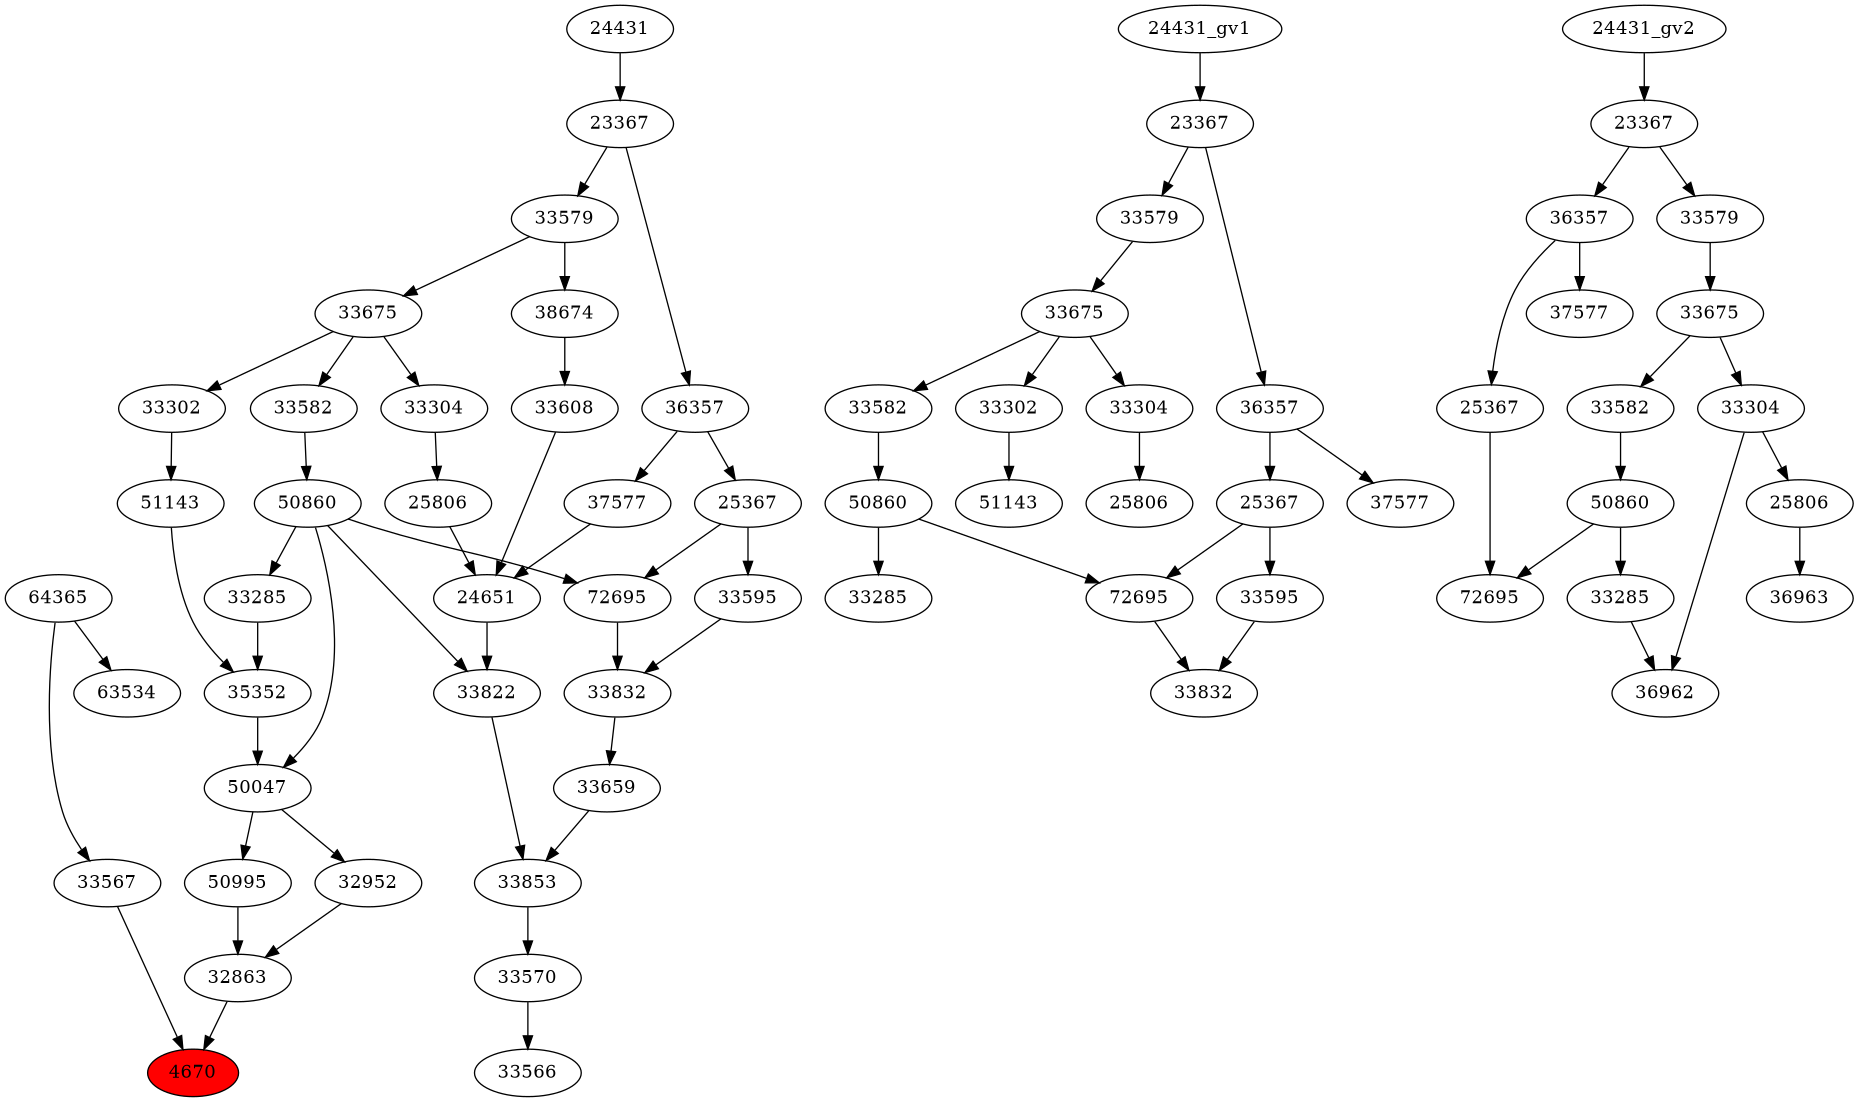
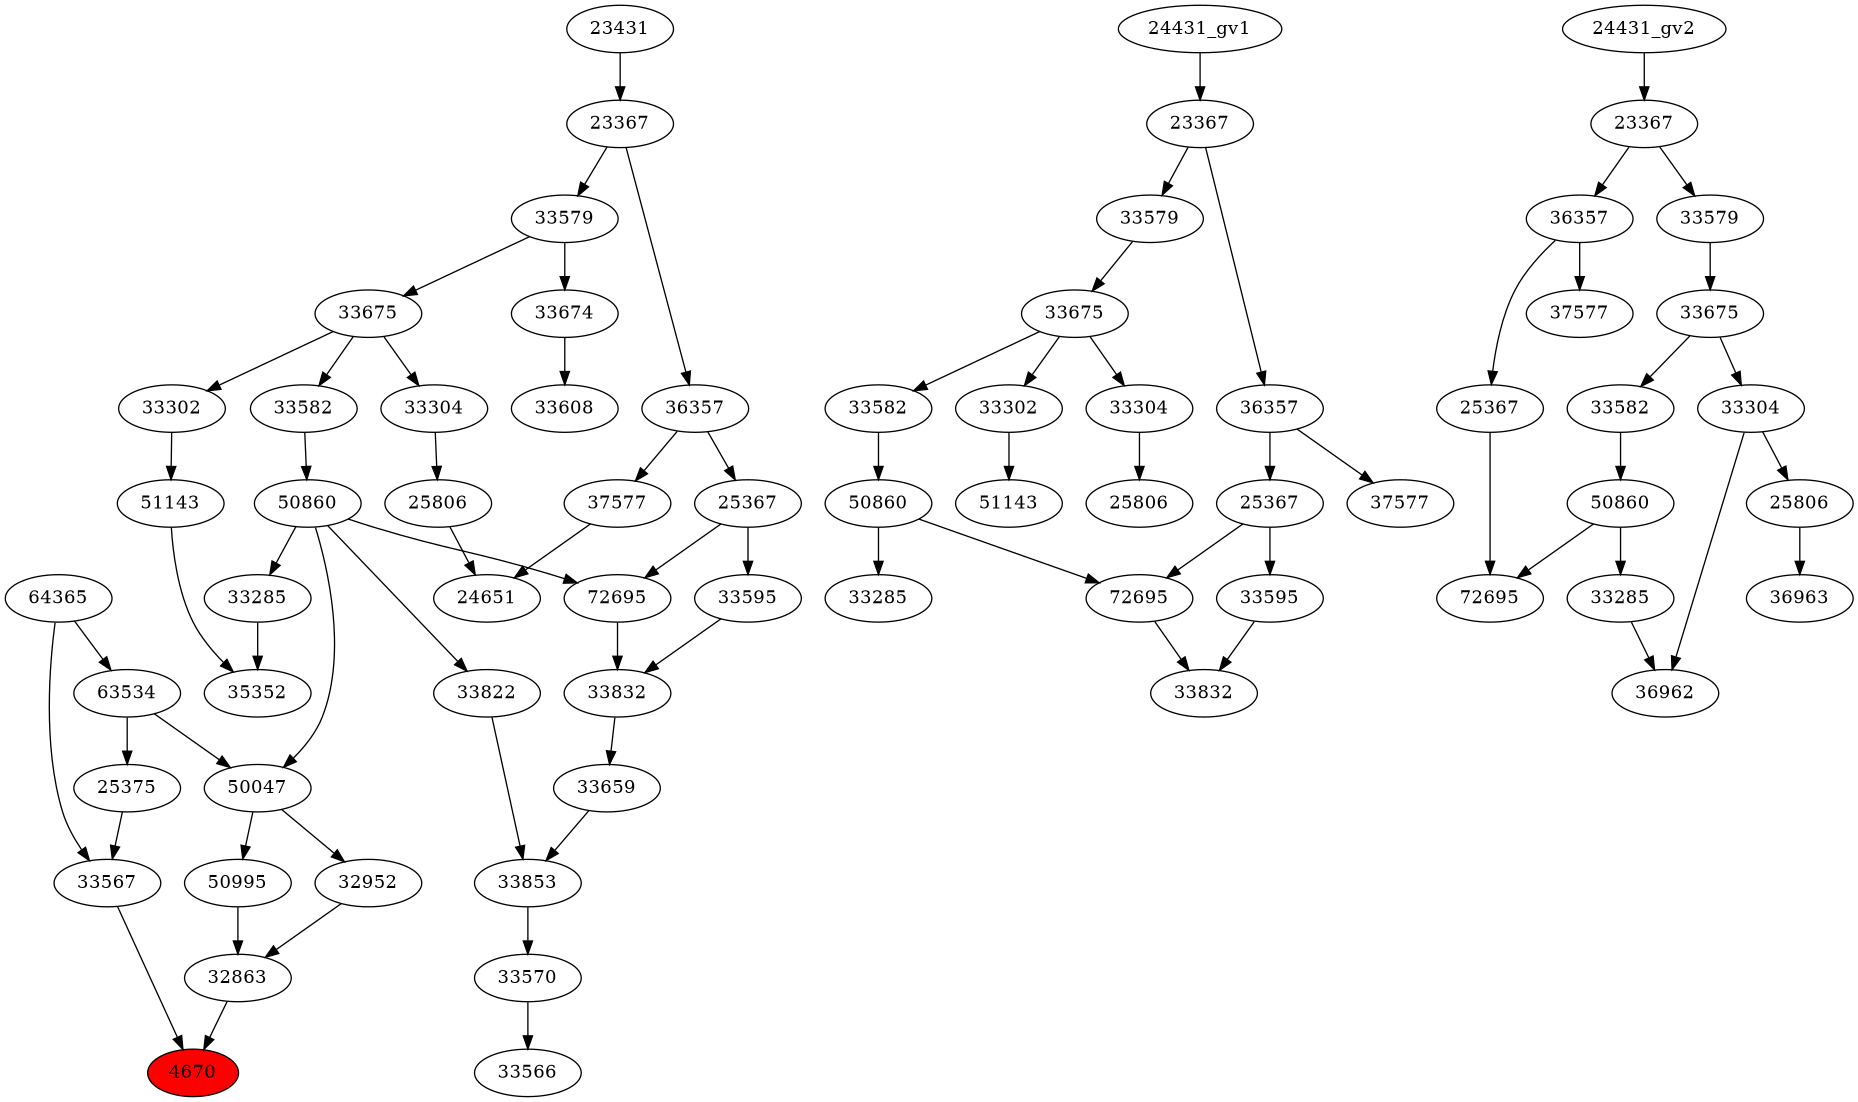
(620, 29) -> (620, 29)
(565, 314) -> (565, 314)
(528, 497) -> none
(487, 639) -> none
(258, 734) -> (187, 737)
none -> (127, 788)
